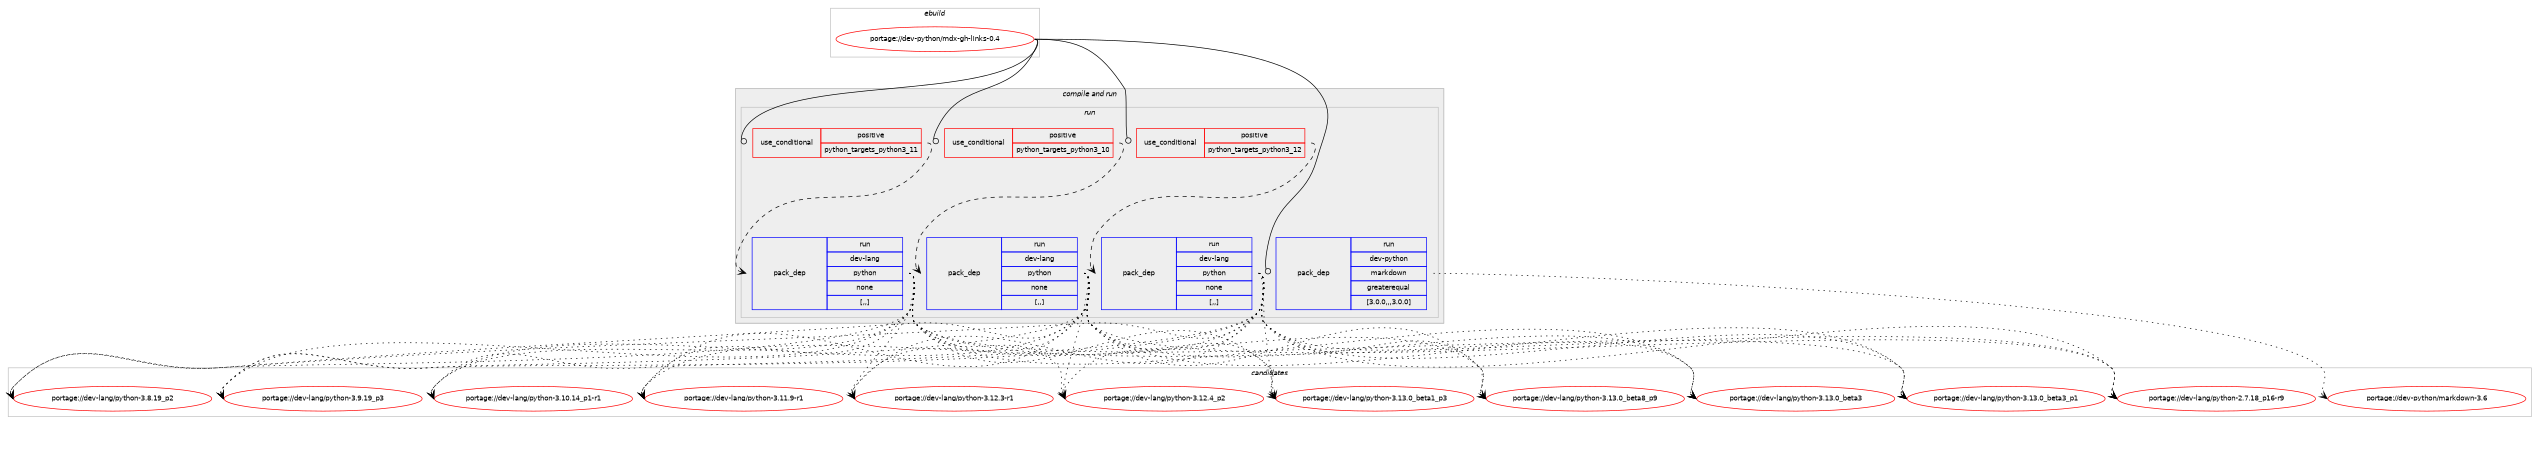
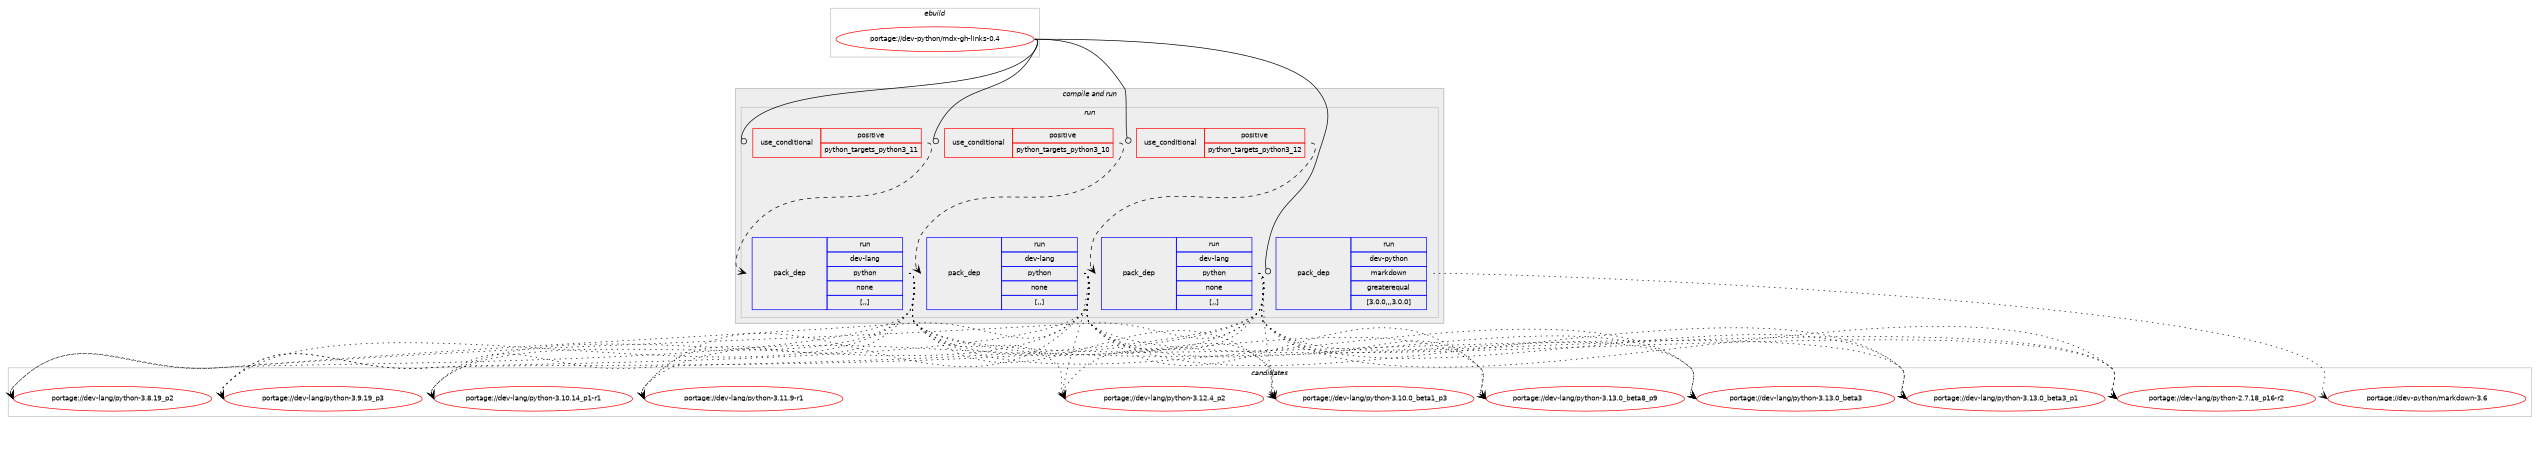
(954, 399) -> none
(1375, 399) -> (1375, 399)
(2216, 399) -> (2216, 399)
